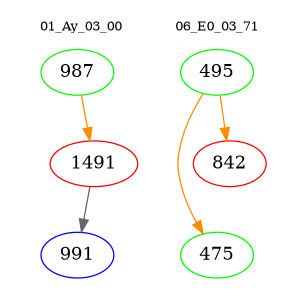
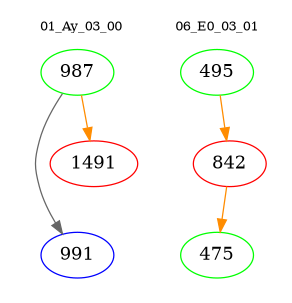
(217, 27) -> (217, 27)
(178, 157) -> (224, 203)
(87, 203) -> (36, 157)
